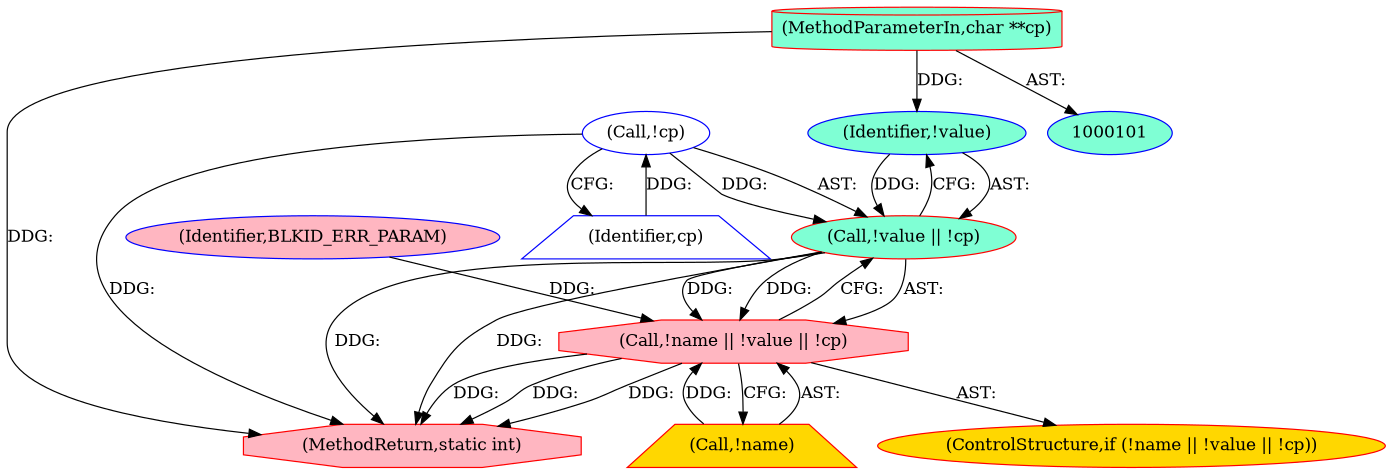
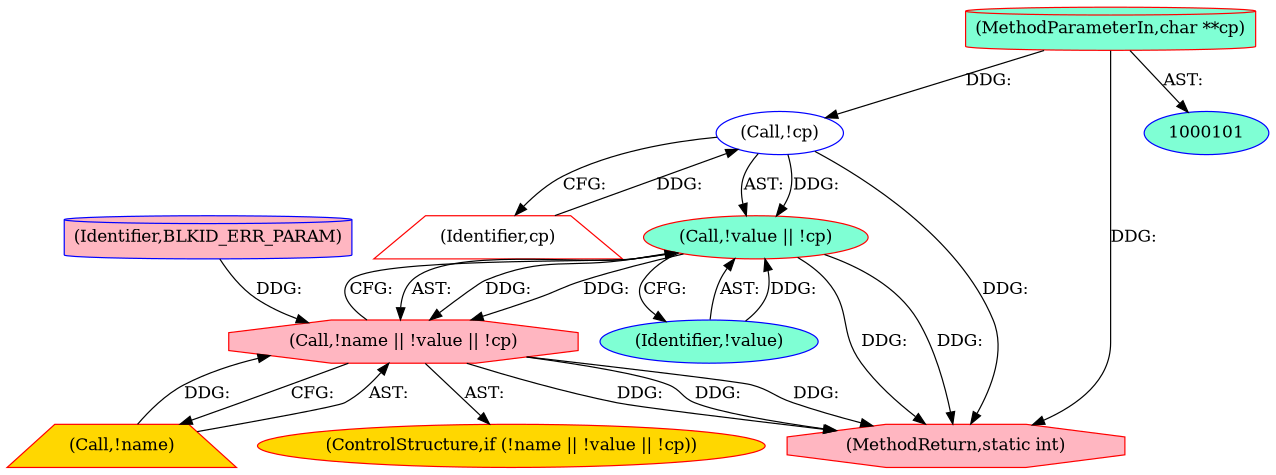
(917, 75) -> (941, 82)
(313, 237) -> (208, 237)
(646, 237) -> (498, 237)
